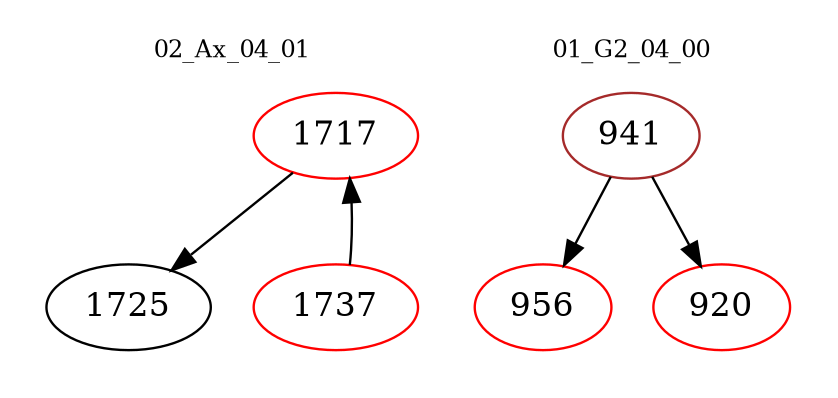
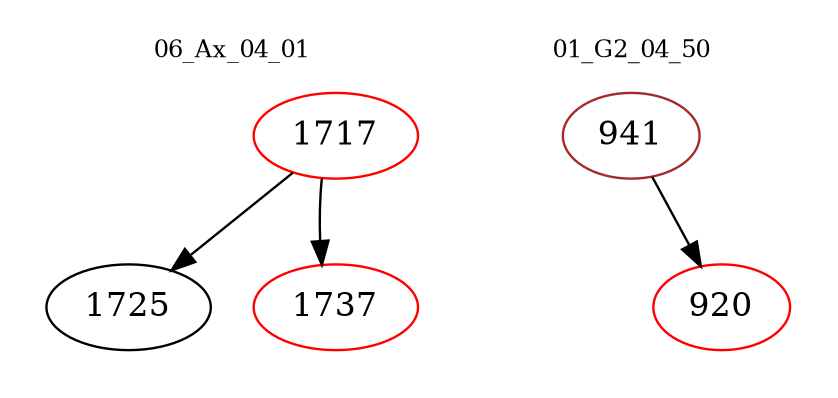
(232, 51) -> (232, 51)
(632, 51) -> (632, 51)
(352, 234) -> (320, 210)
(543, 307) -> none
